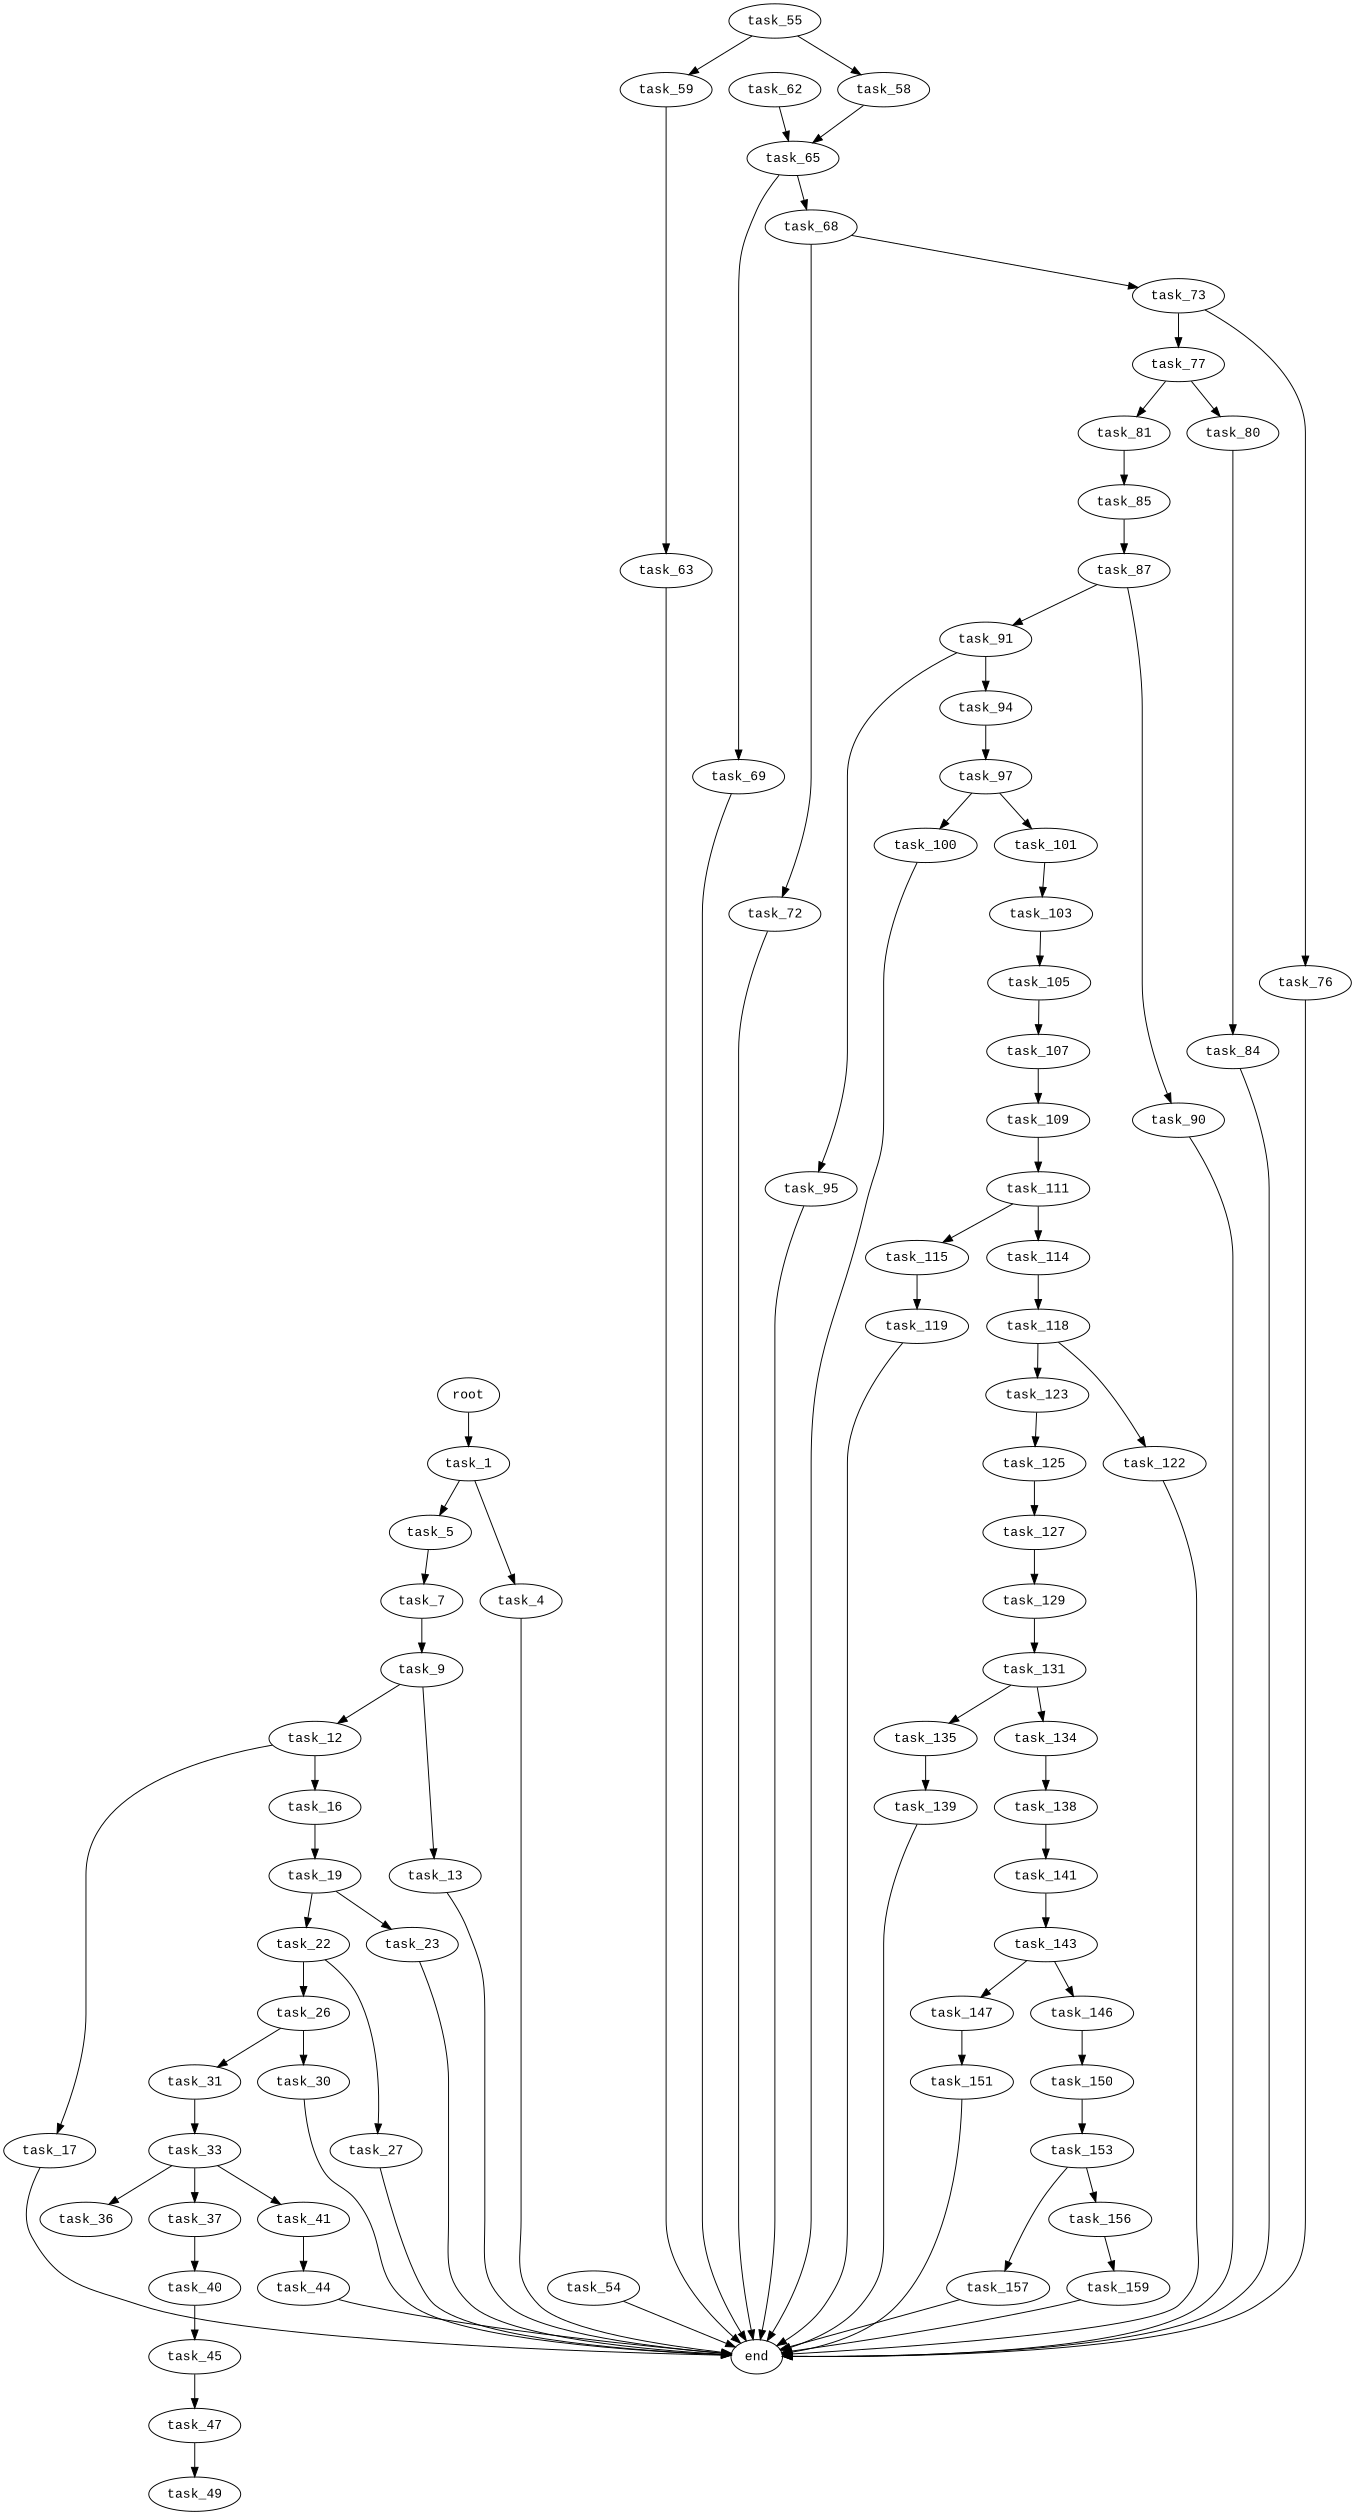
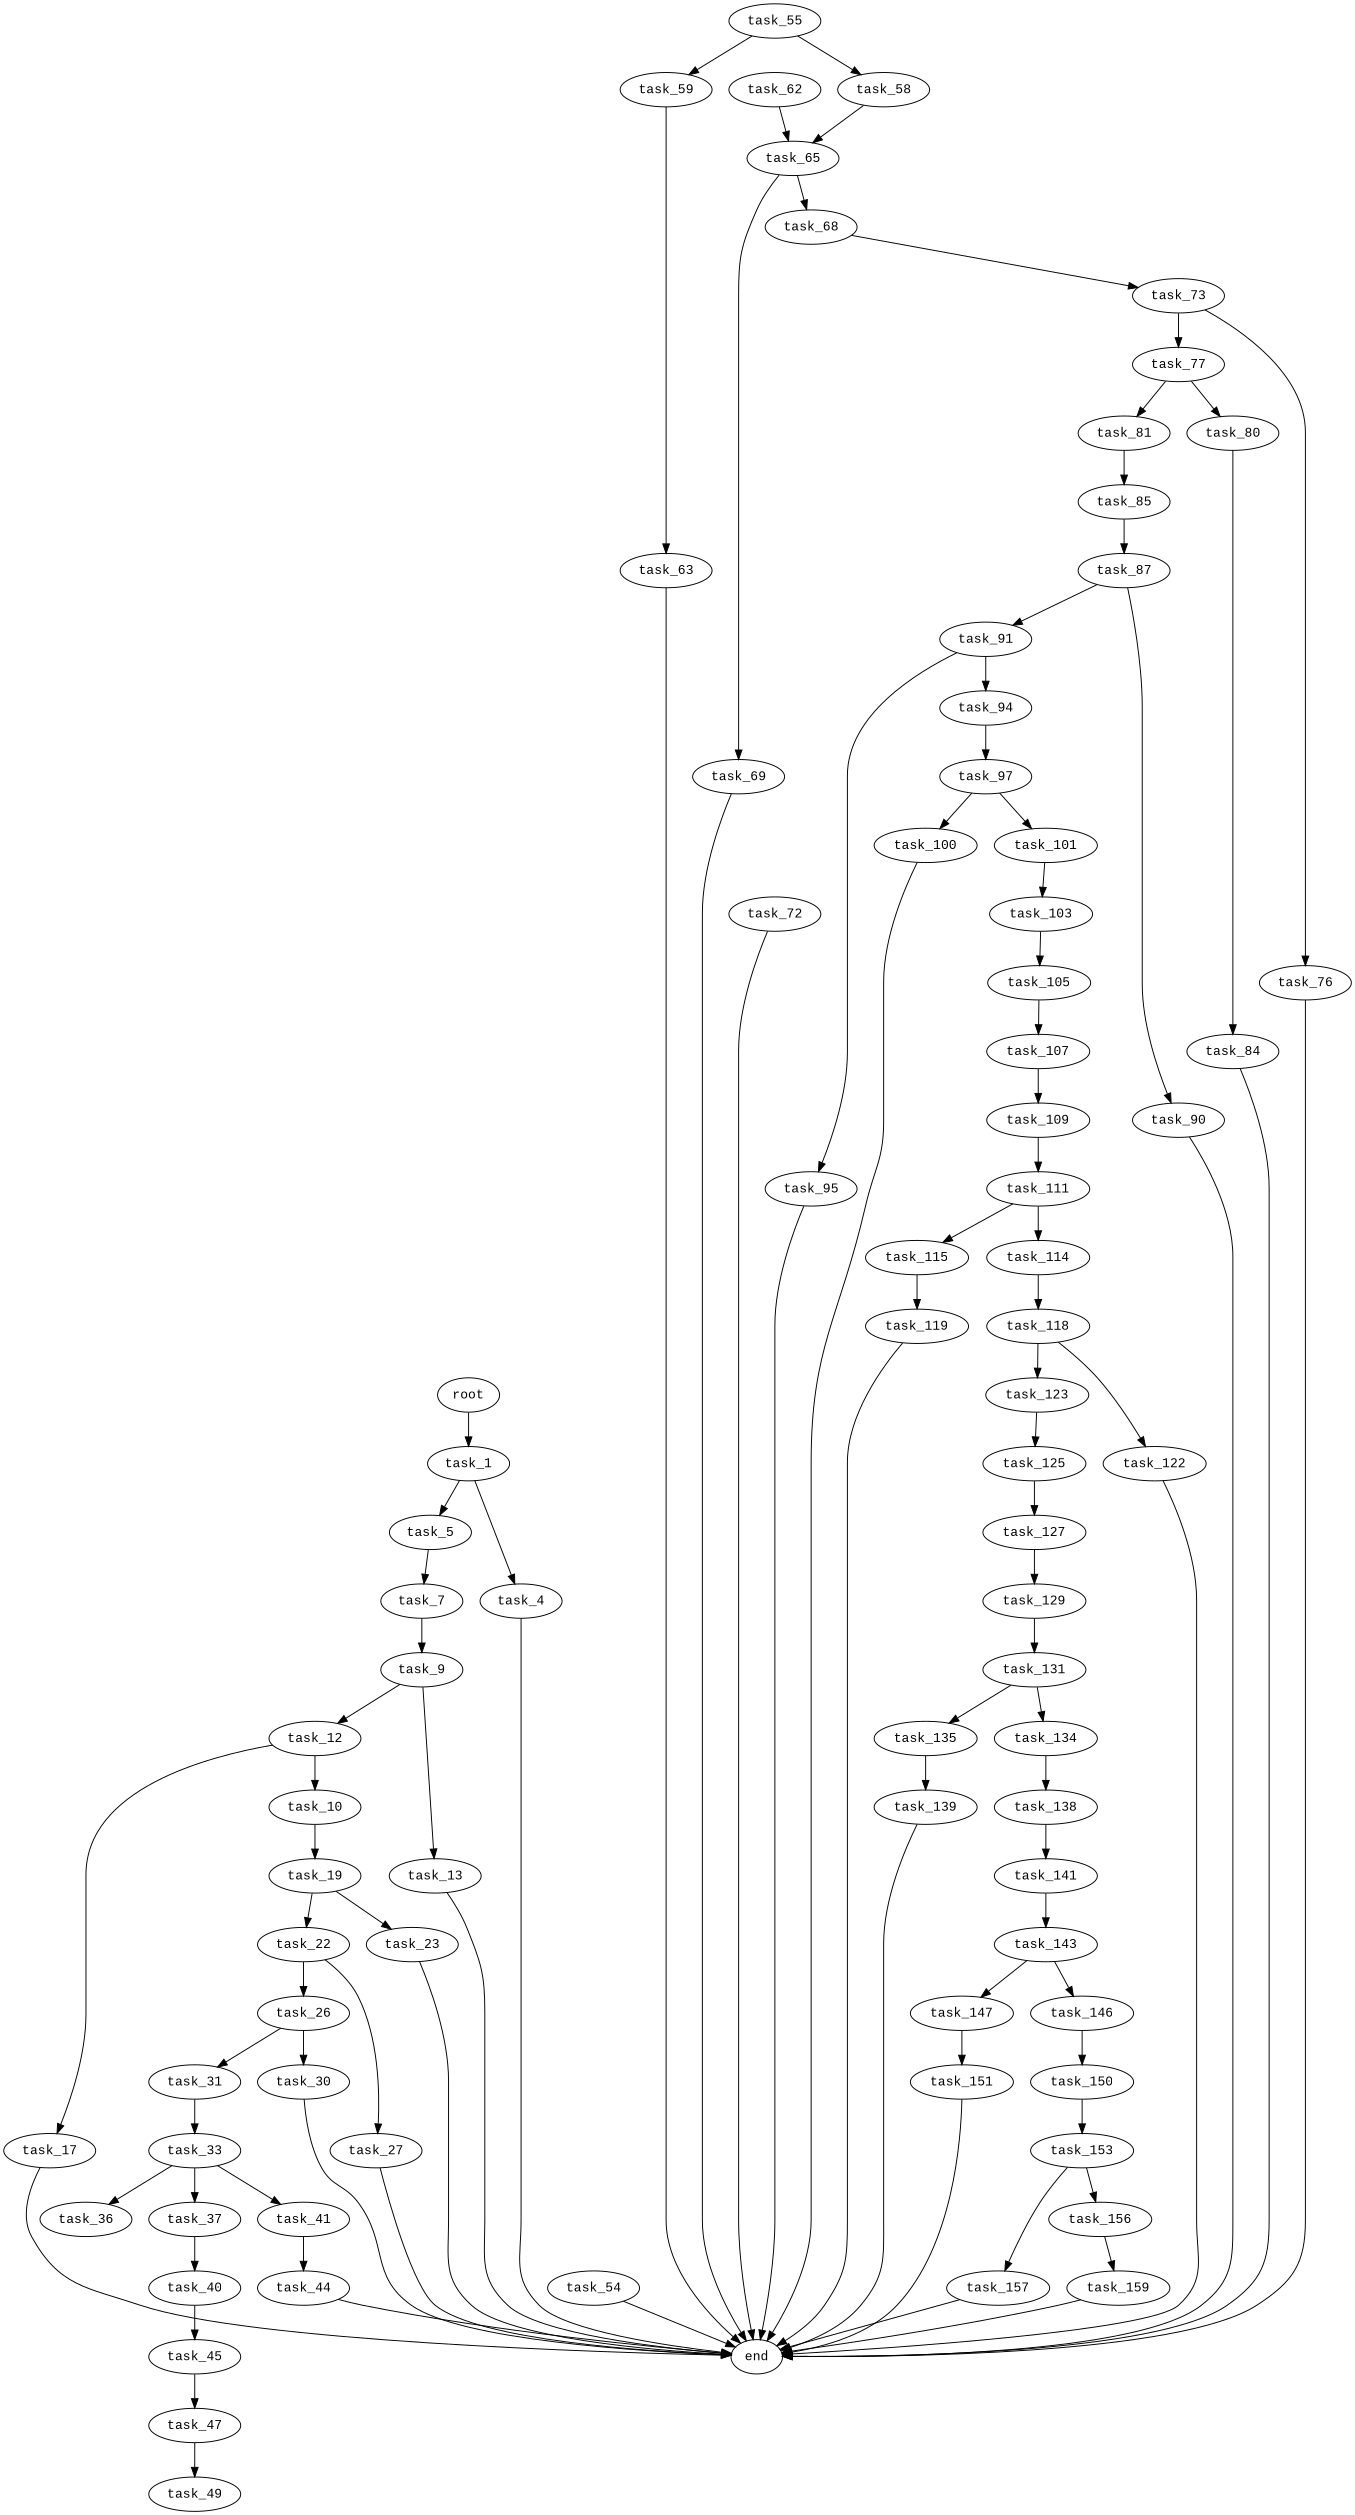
(811, 568) -> none
(315, 1807) -> (315, 1807)
